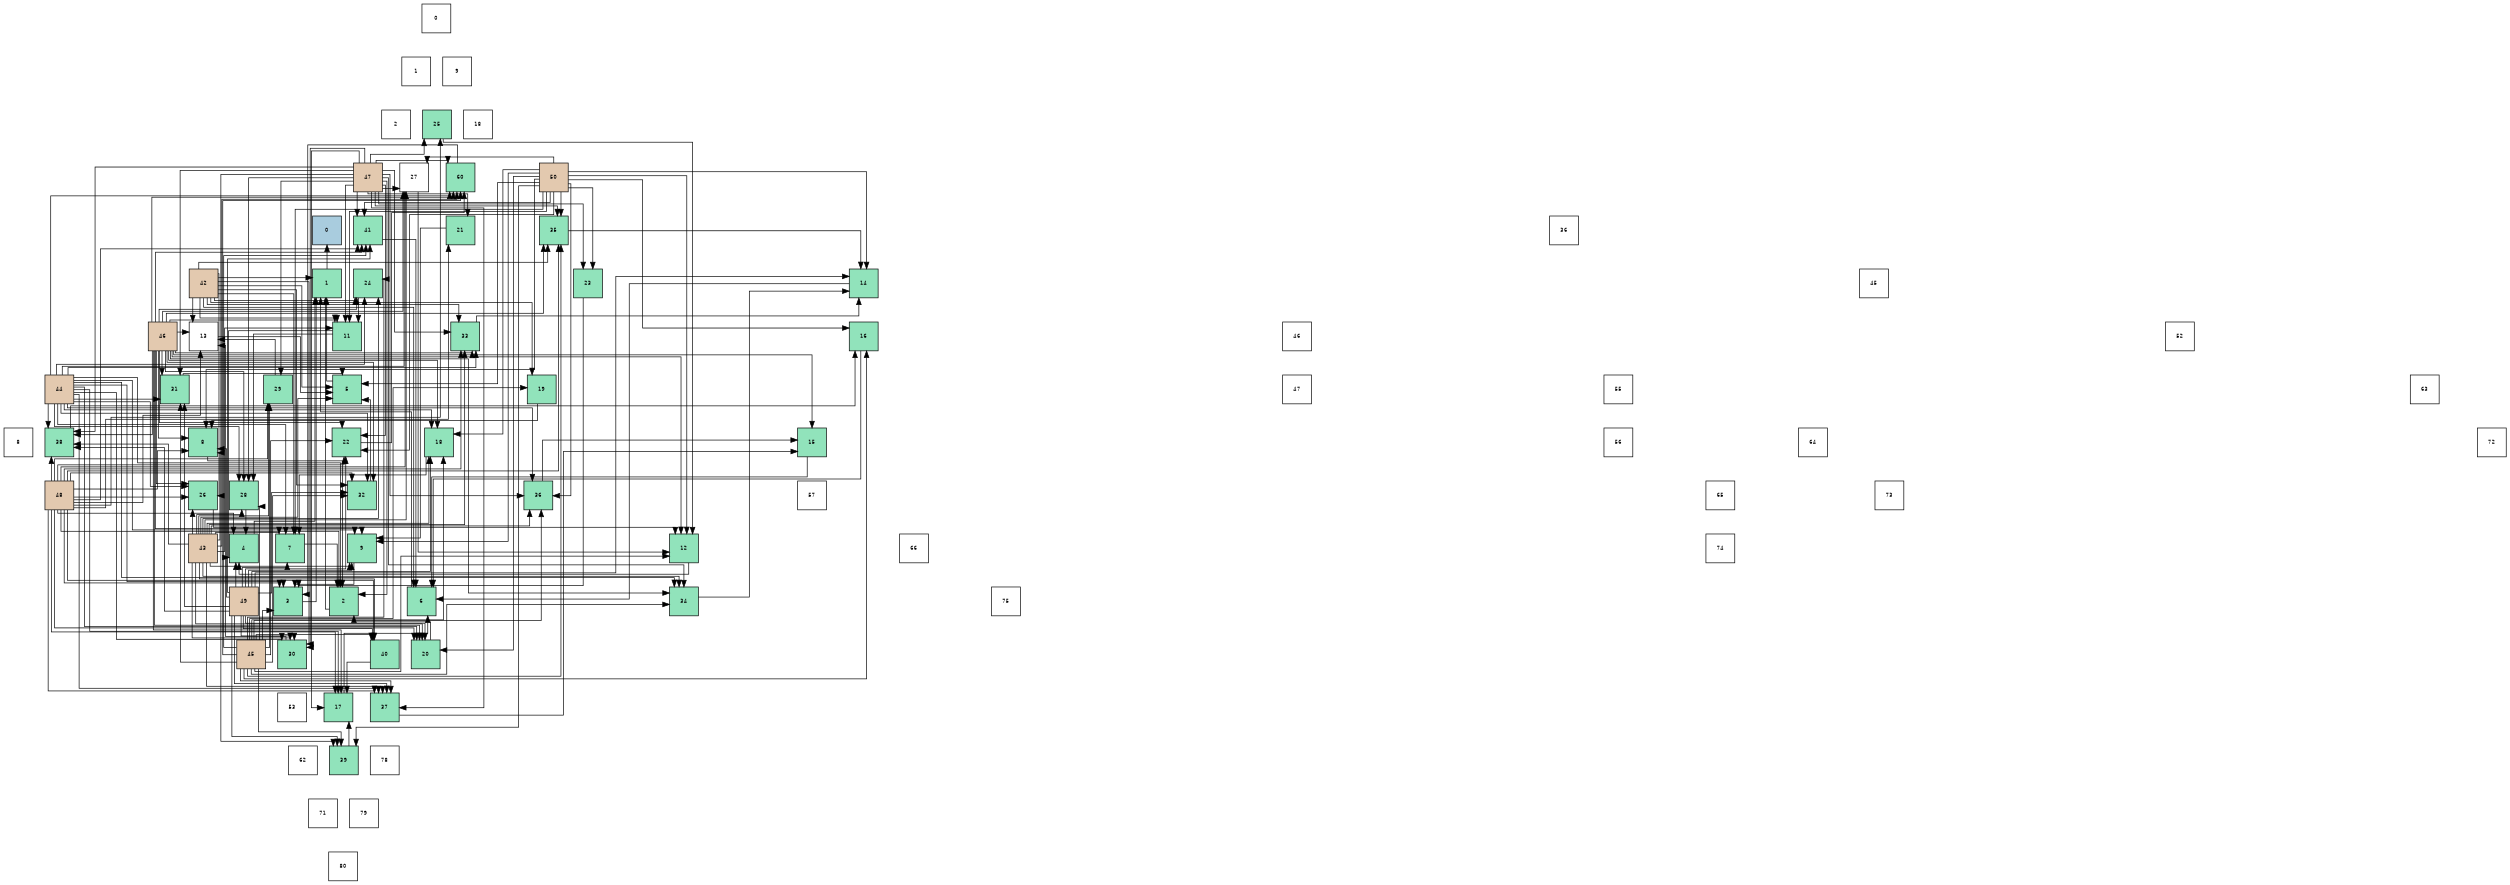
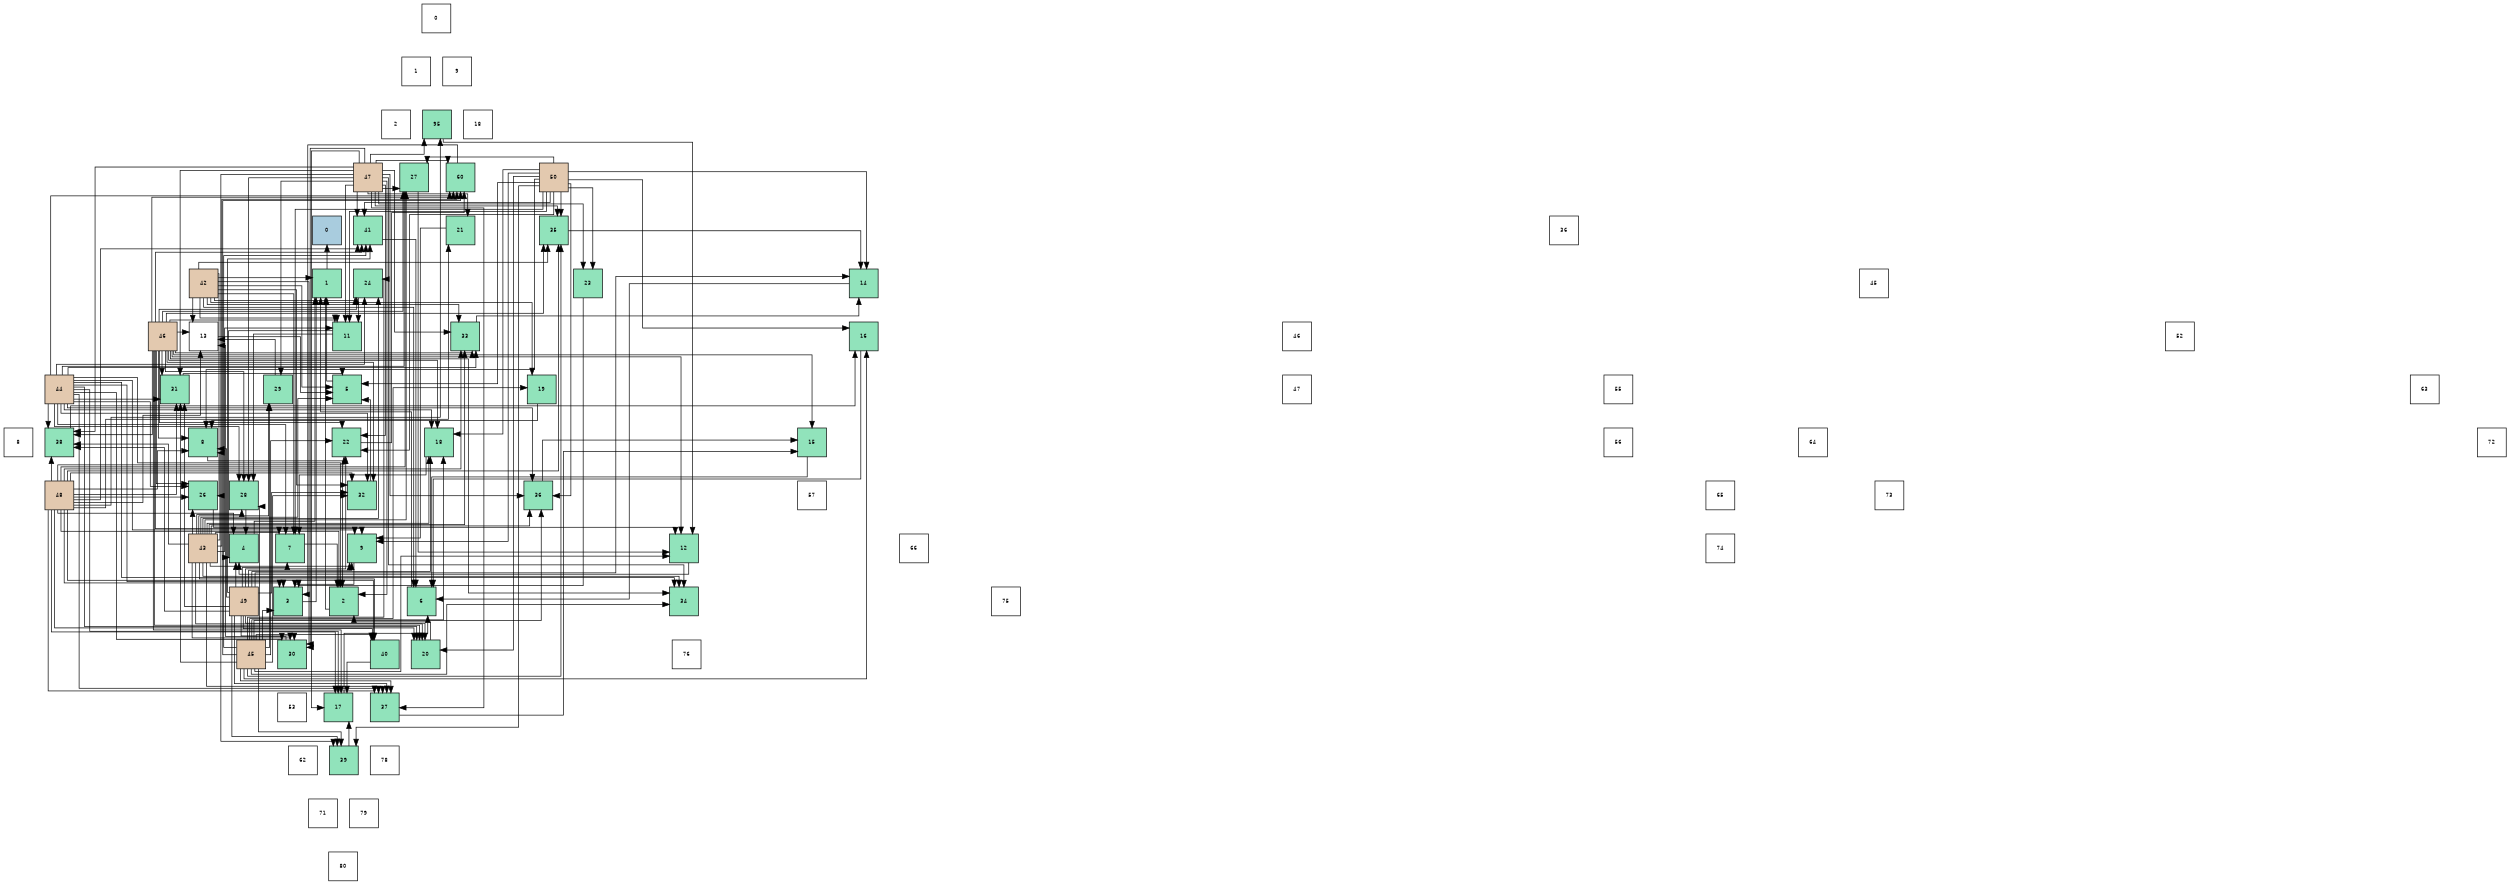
(437, 124) -> (437, 124)
(414, 177) -> (414, 177)
(687, 292) -> none
(749, 423) -> none
(174, 459) -> (176, 457)
none -> (687, 654)
